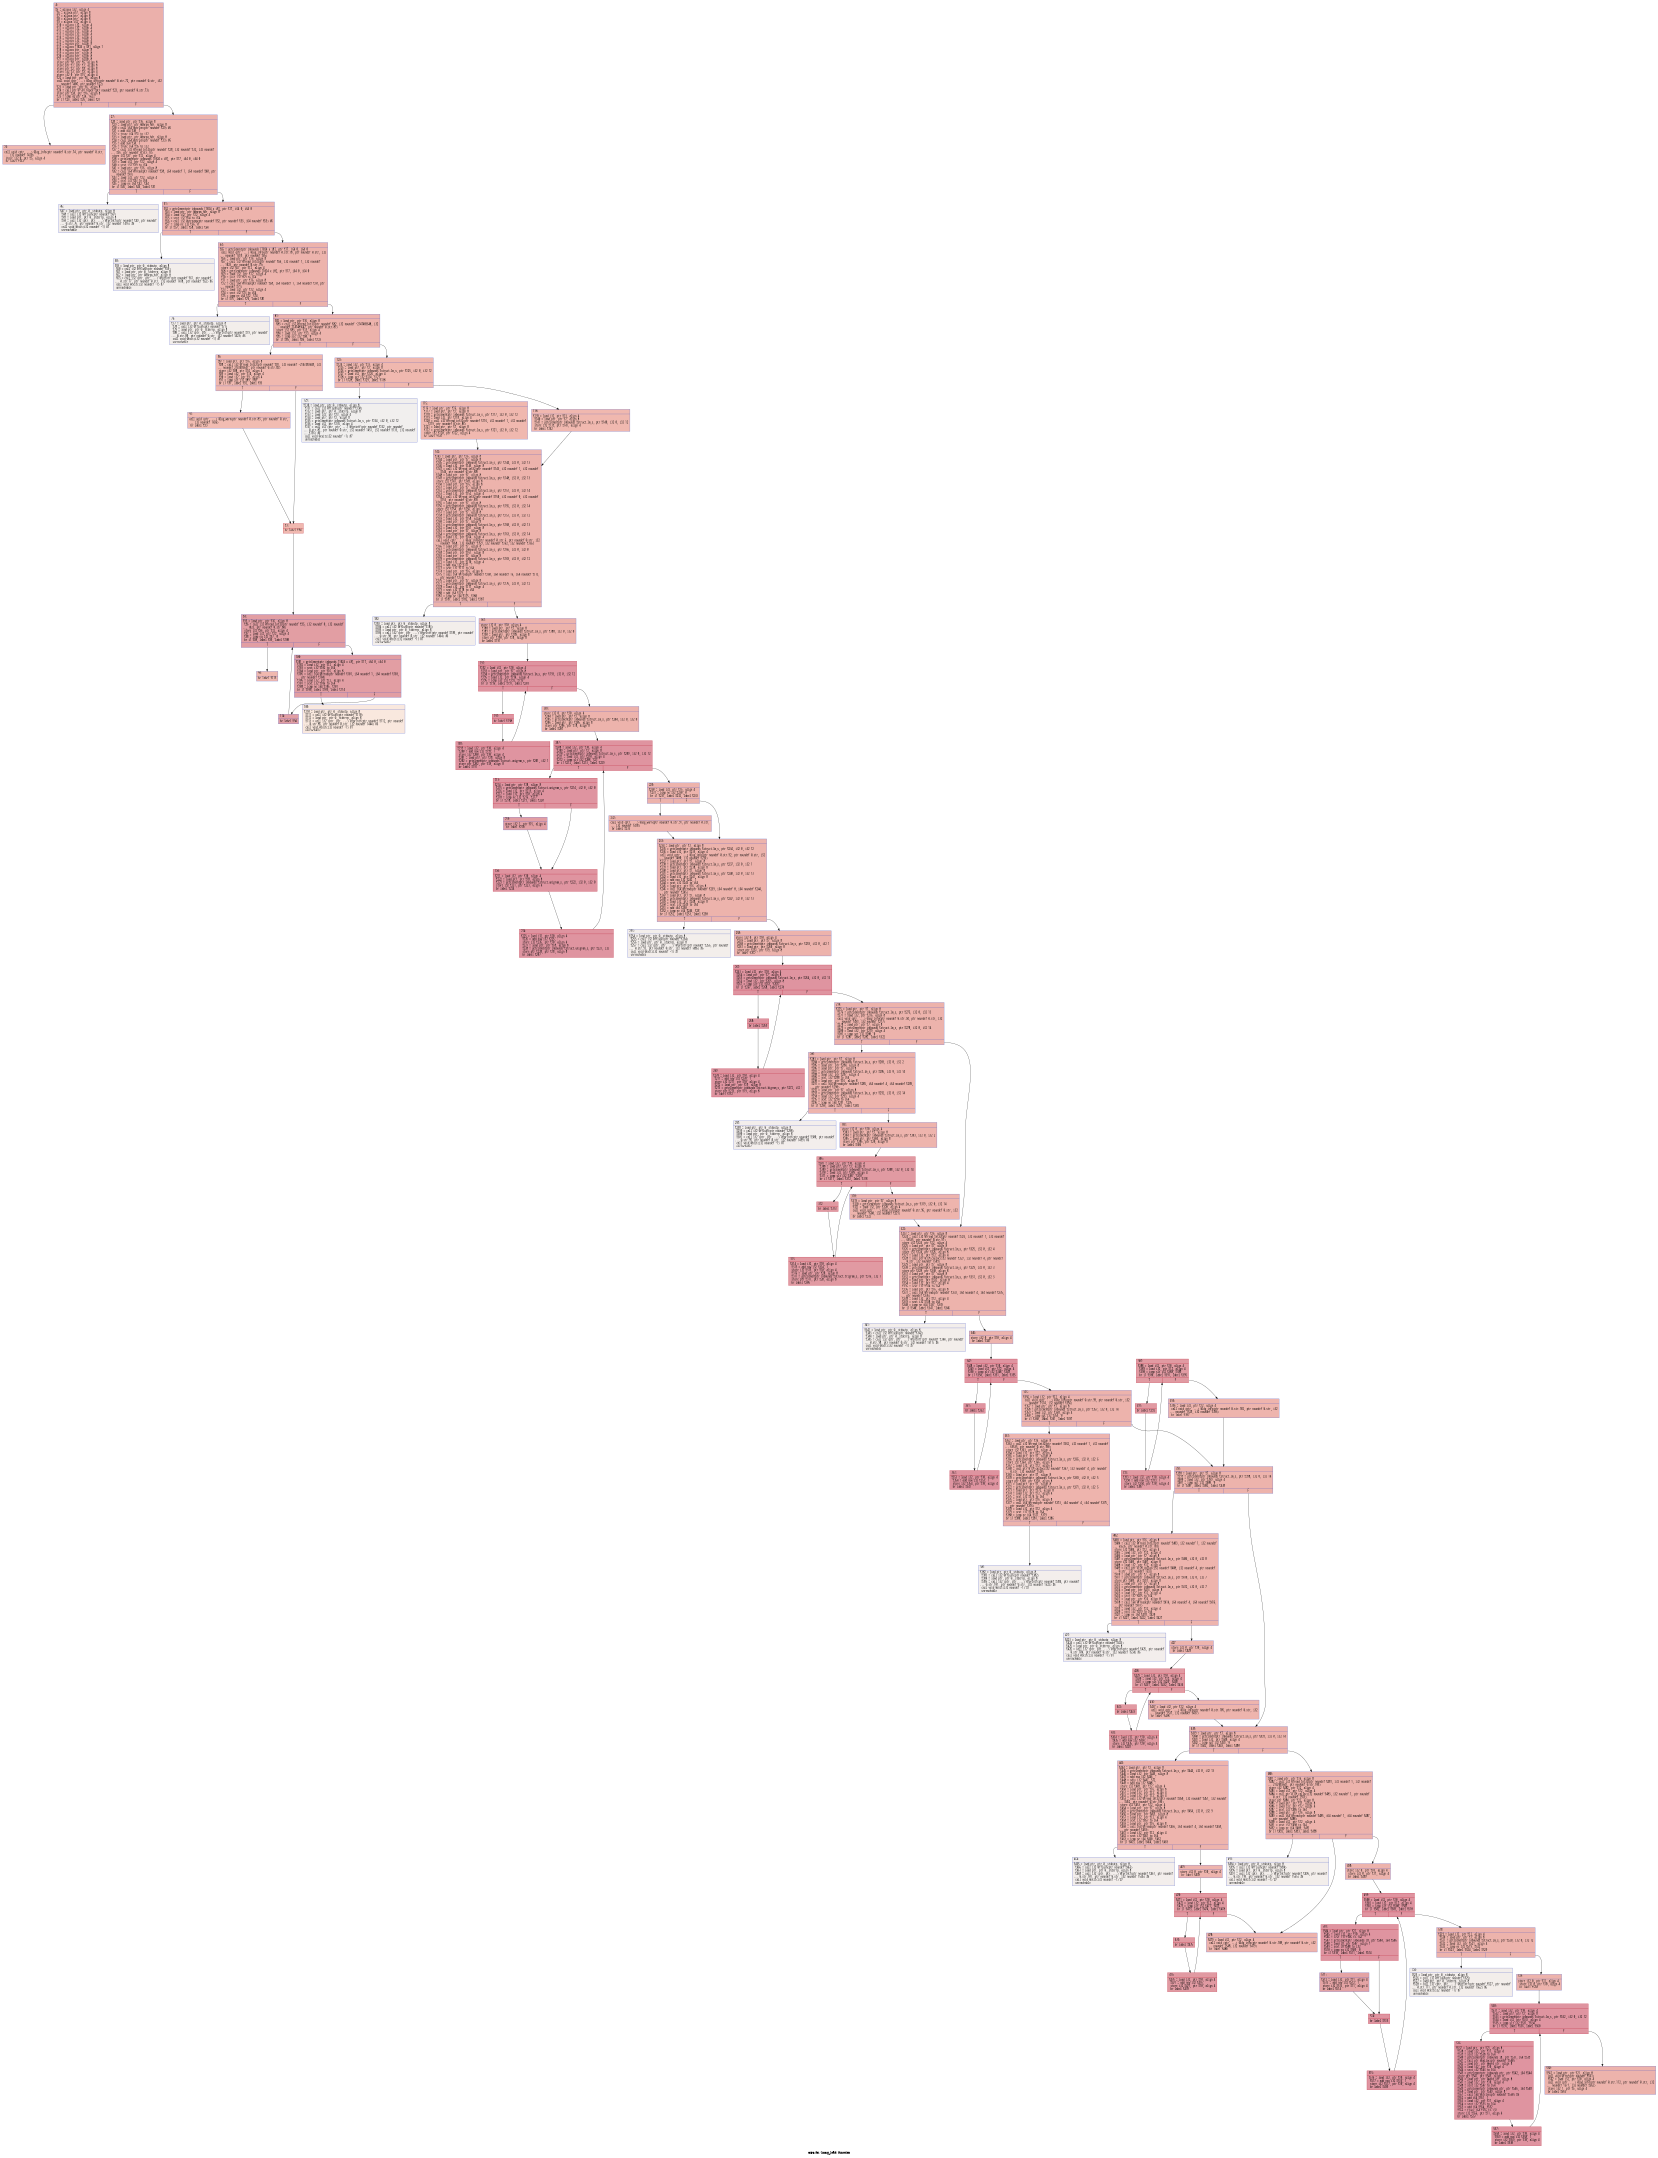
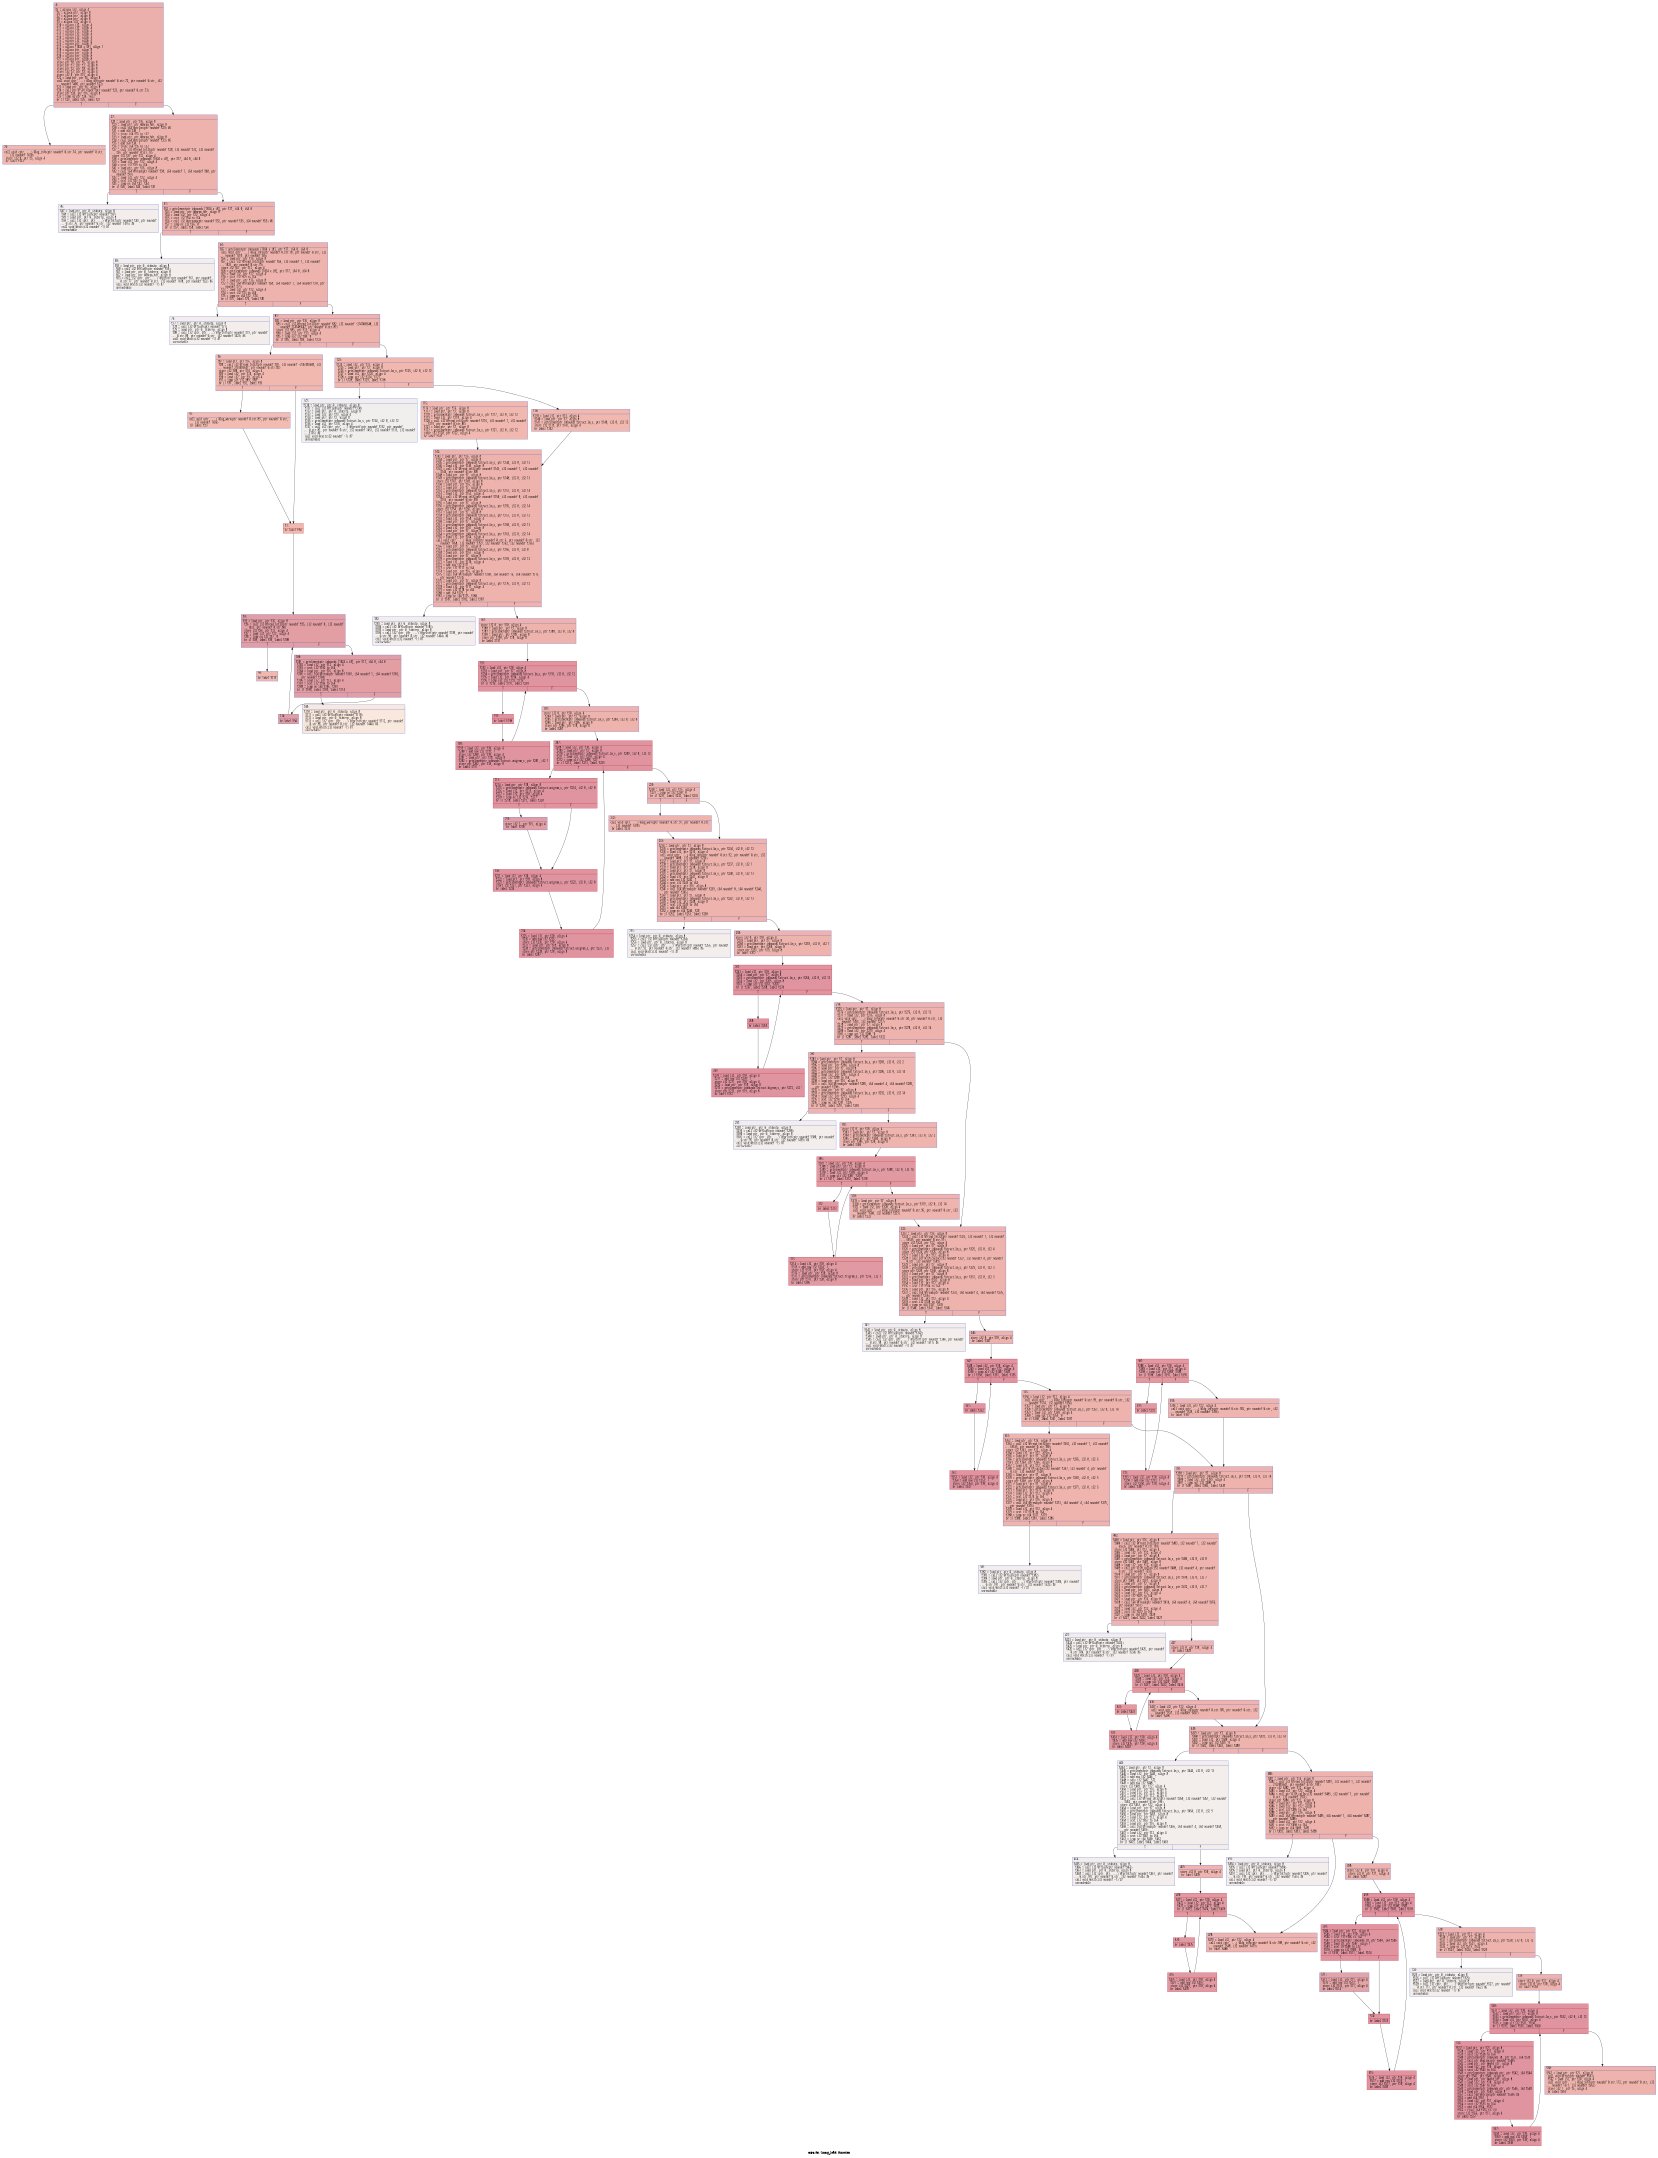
(280, 235) -> none
(1173, 1805) -> (1173, 1805)
